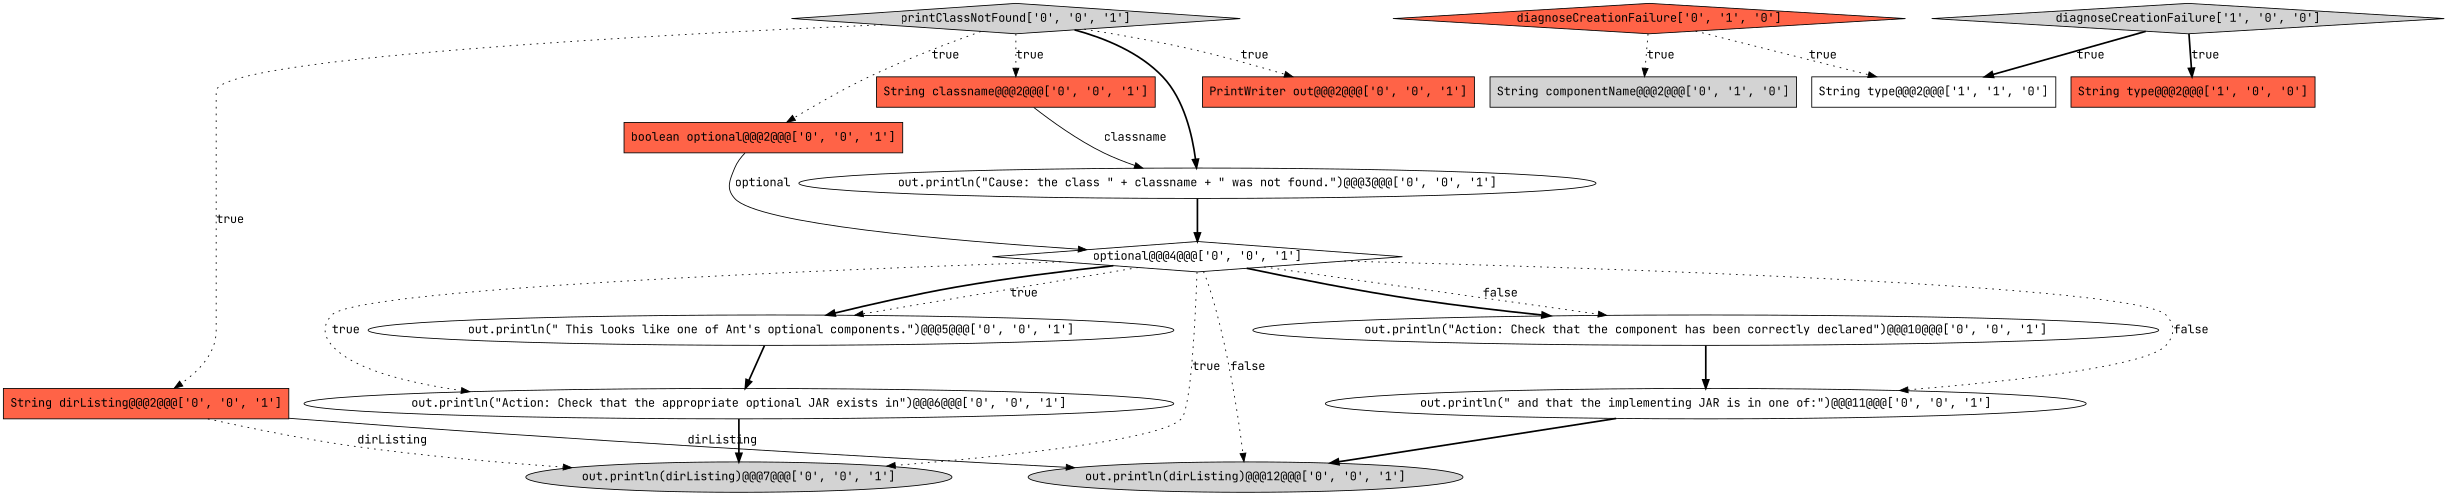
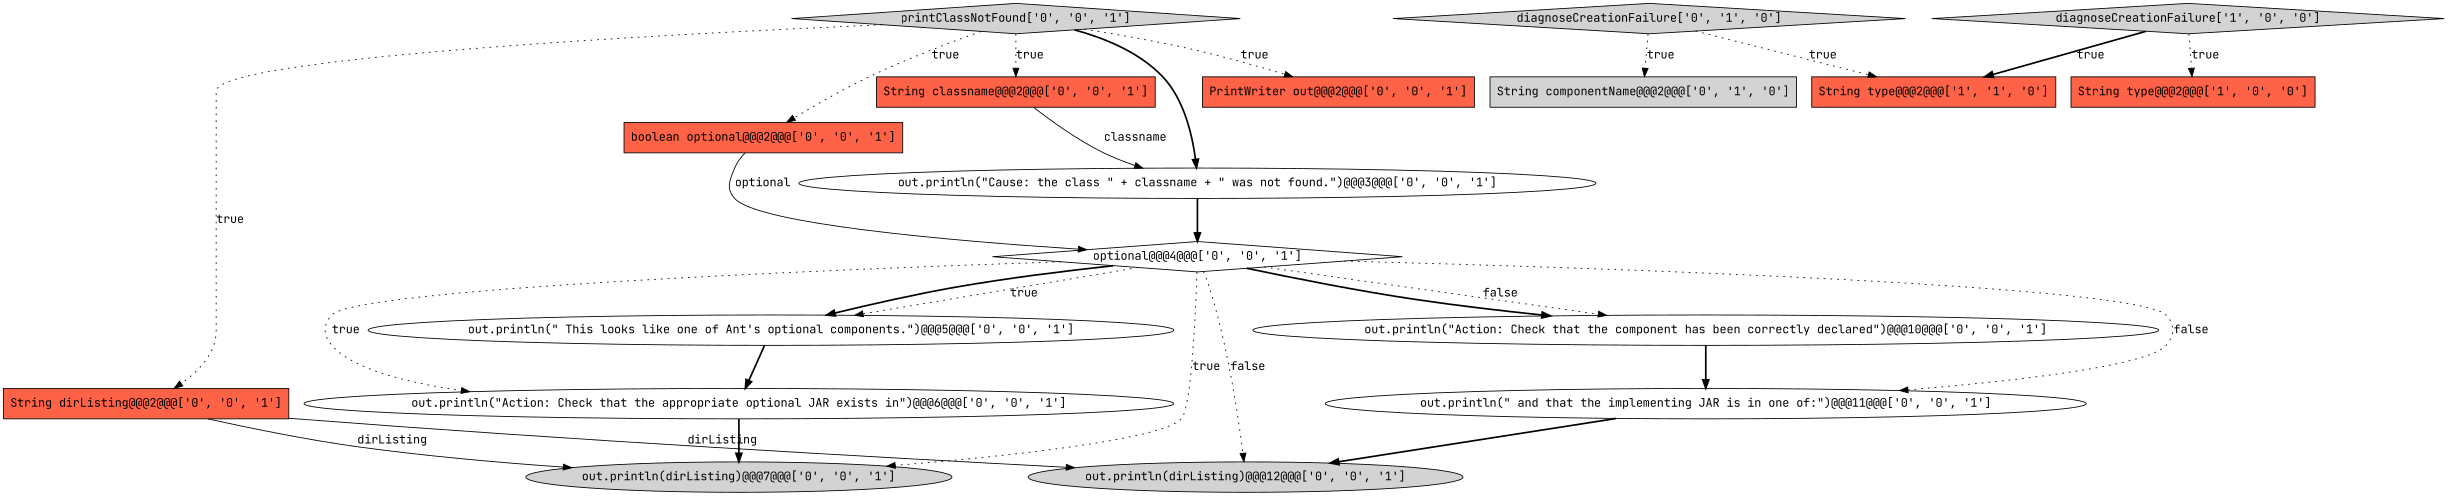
(1649, 19) -> (1649, 19)
(2190, 51) -> (2190, 51)
(1934, 92) -> (1934, 92)
(384, 450) -> (384, 450)
